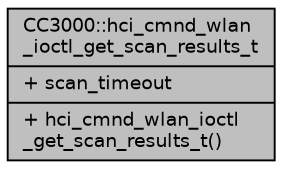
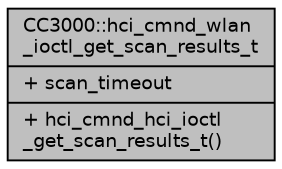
(132, 120) -> (123, 120)
